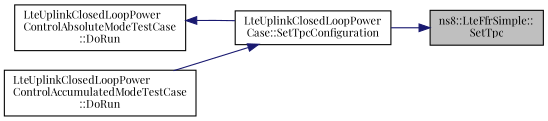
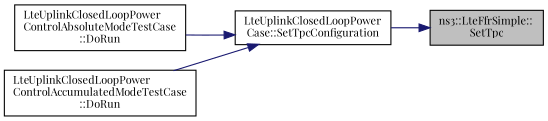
(216, 20) -> (205, 35)
(487, 28) -> (487, 28)
